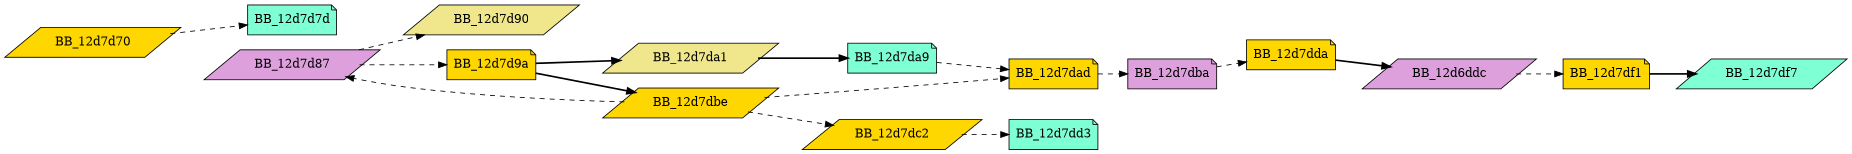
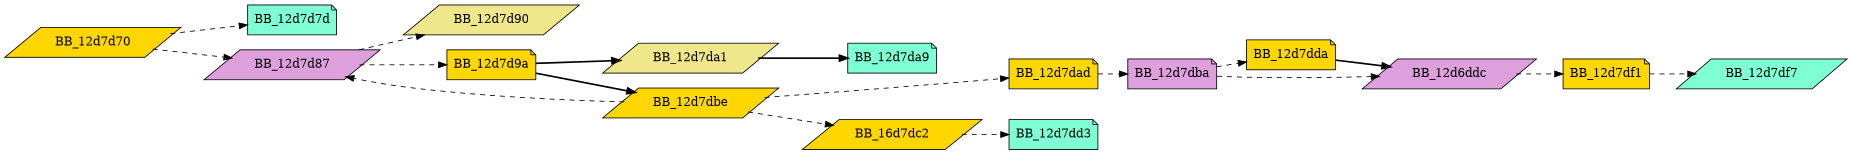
none -> (188, 53)
(969, 66) -> none
(1669, 74) -> (1669, 74)
none -> (1294, 78)
(892, 135) -> (892, 135)
